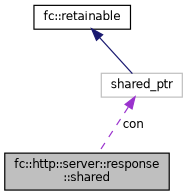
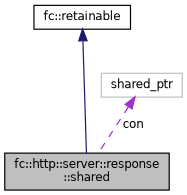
(116, 56) -> (85, 97)
